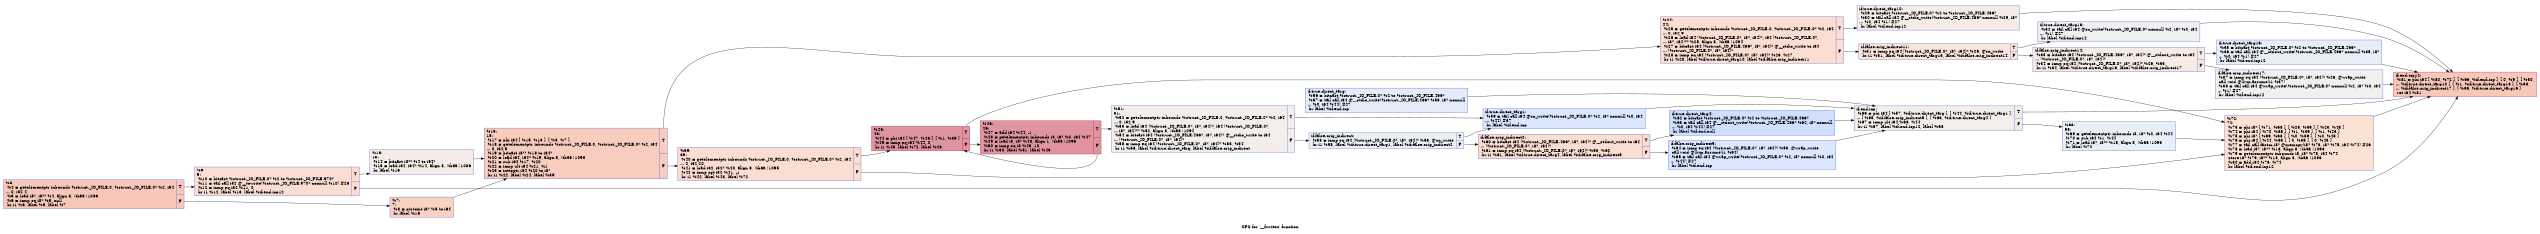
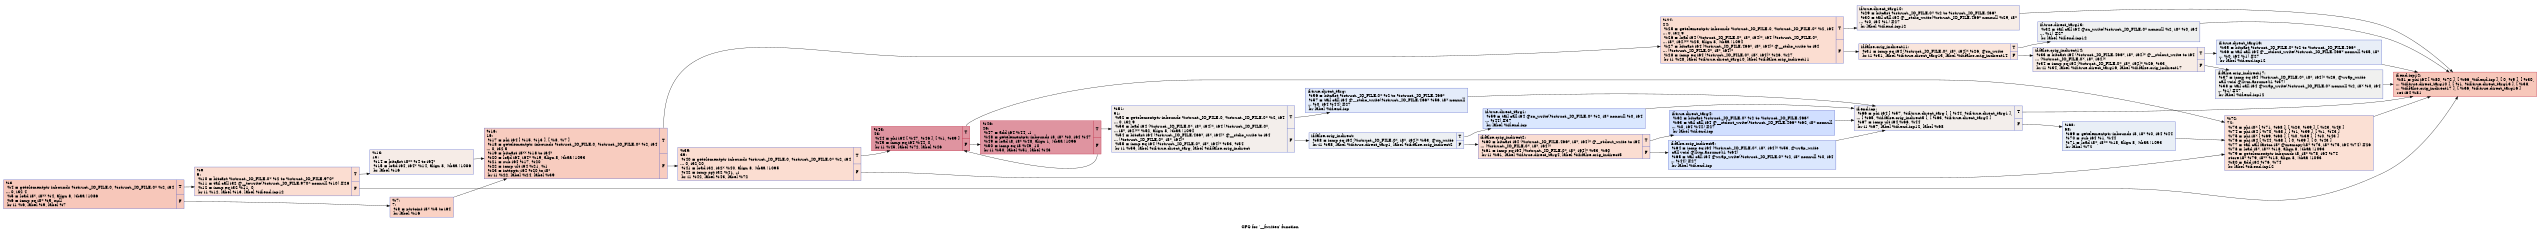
(1387, 118) -> (1311, 116)
(1693, 131) -> (1693, 131)
